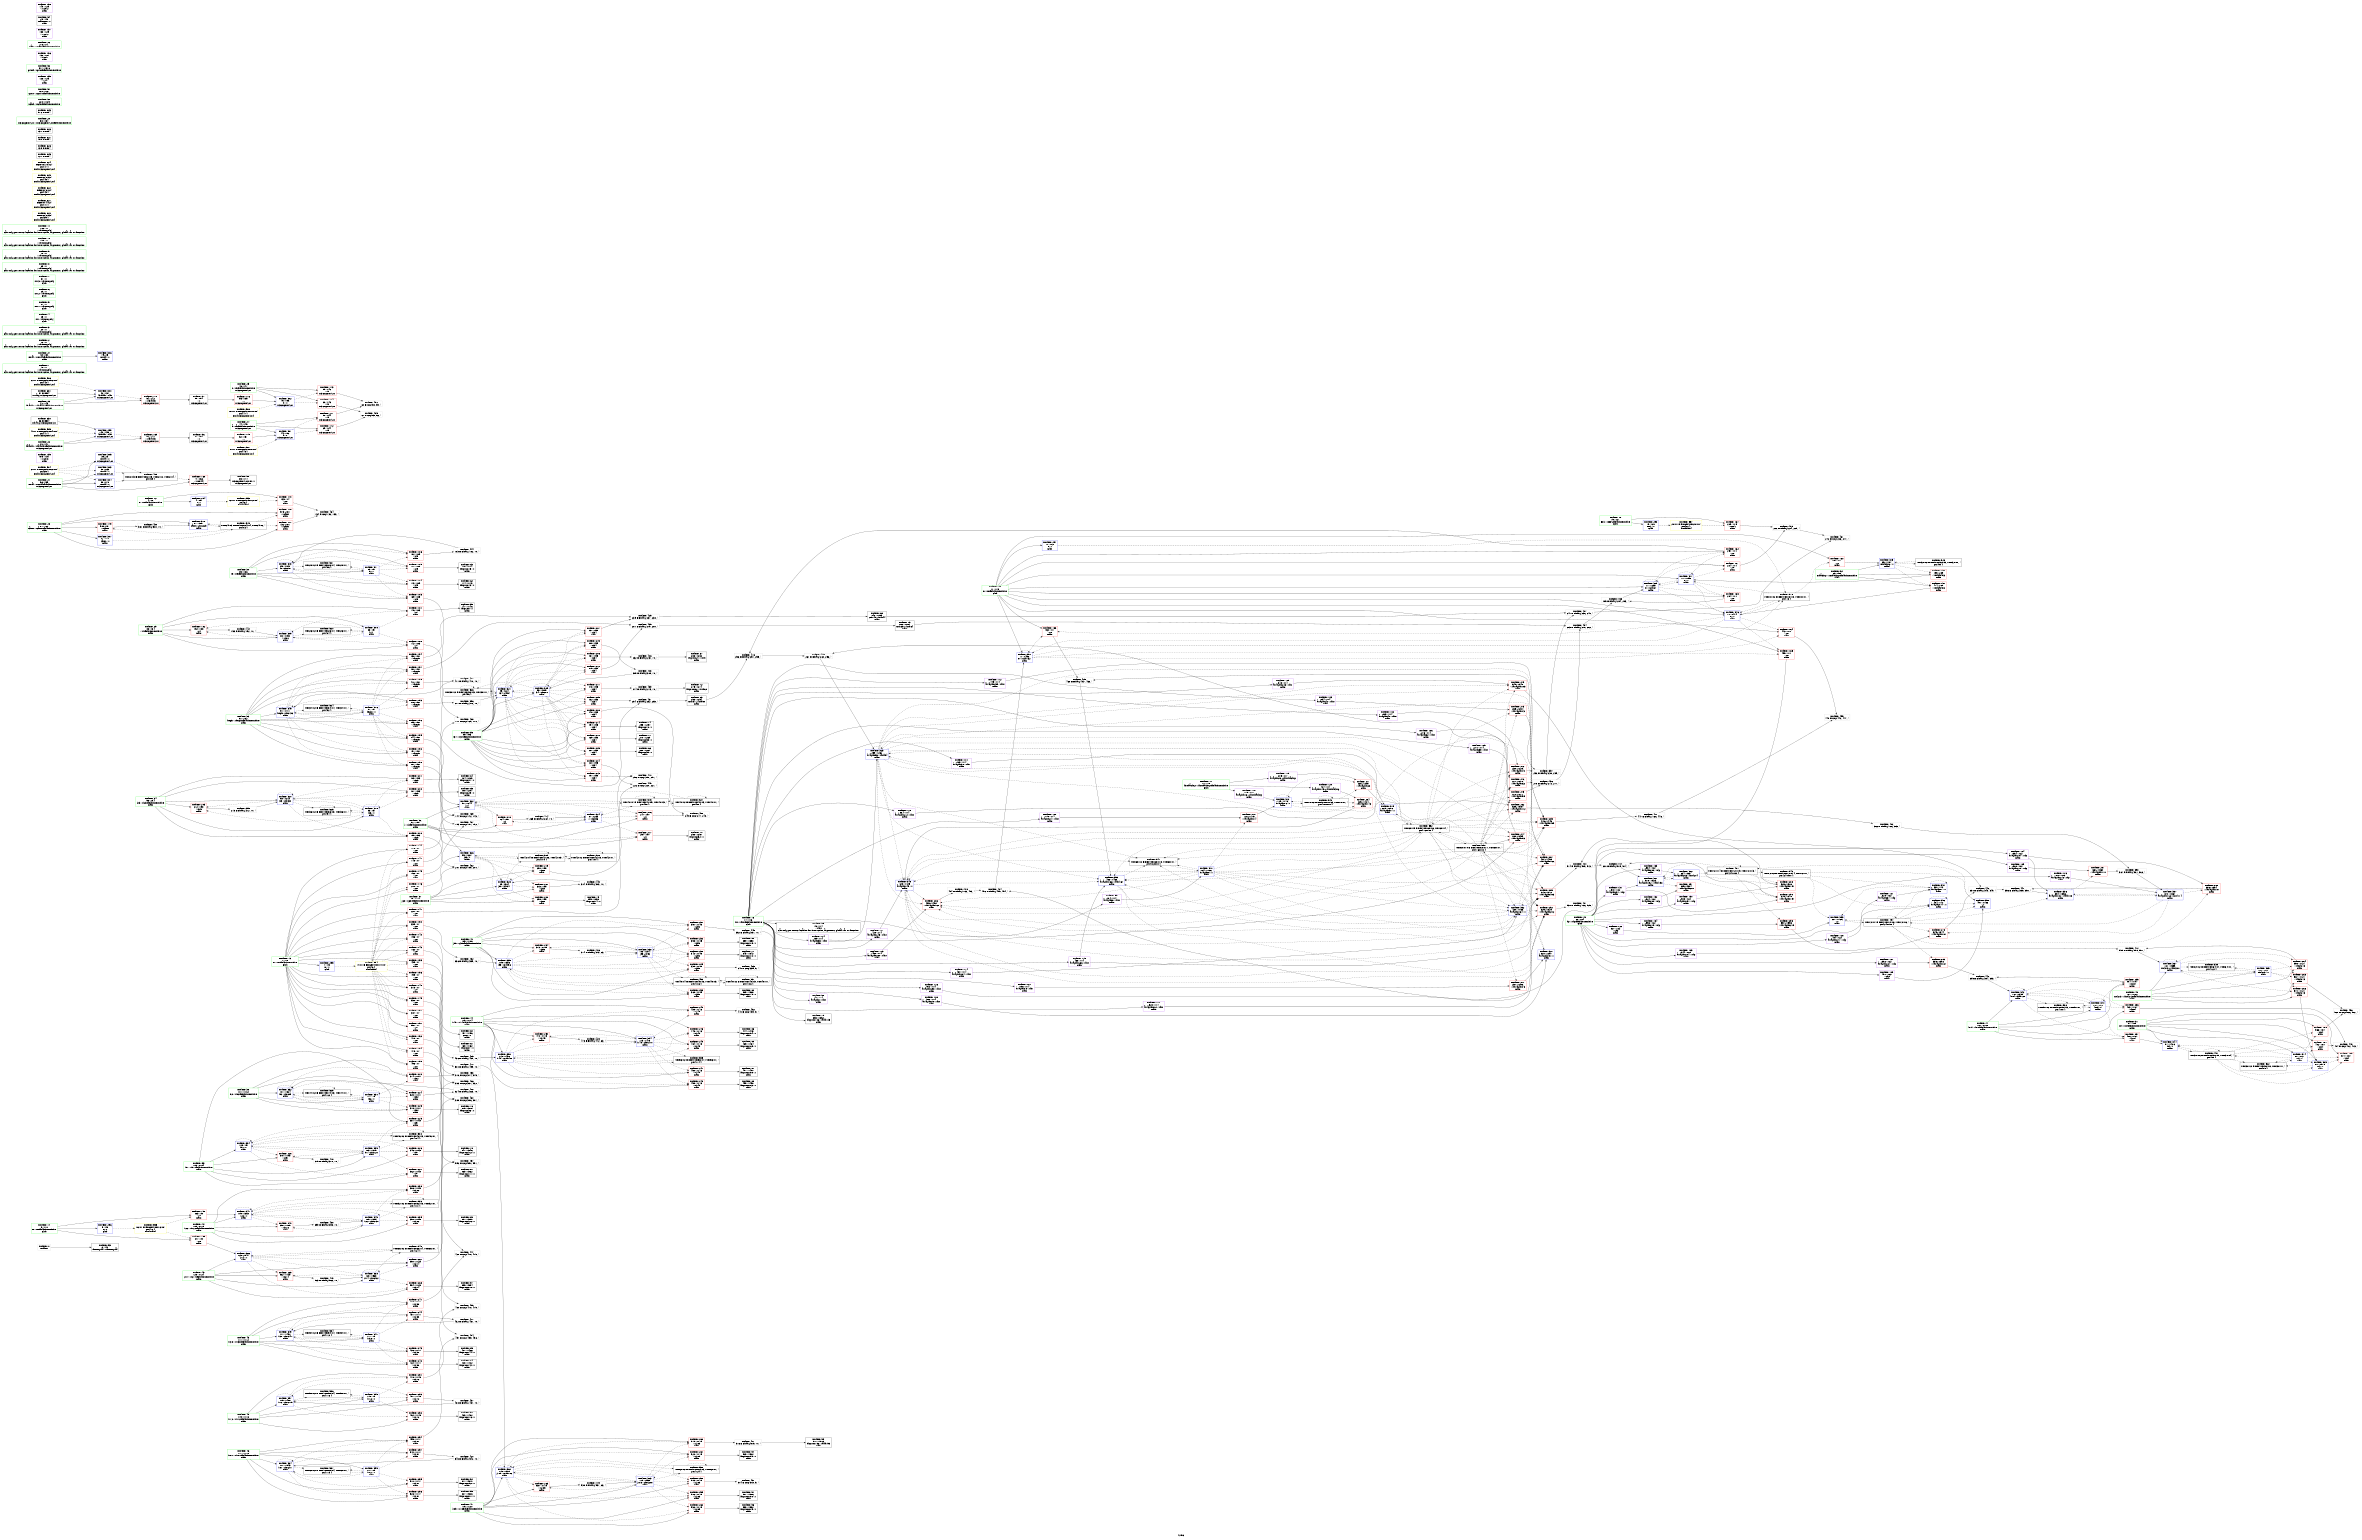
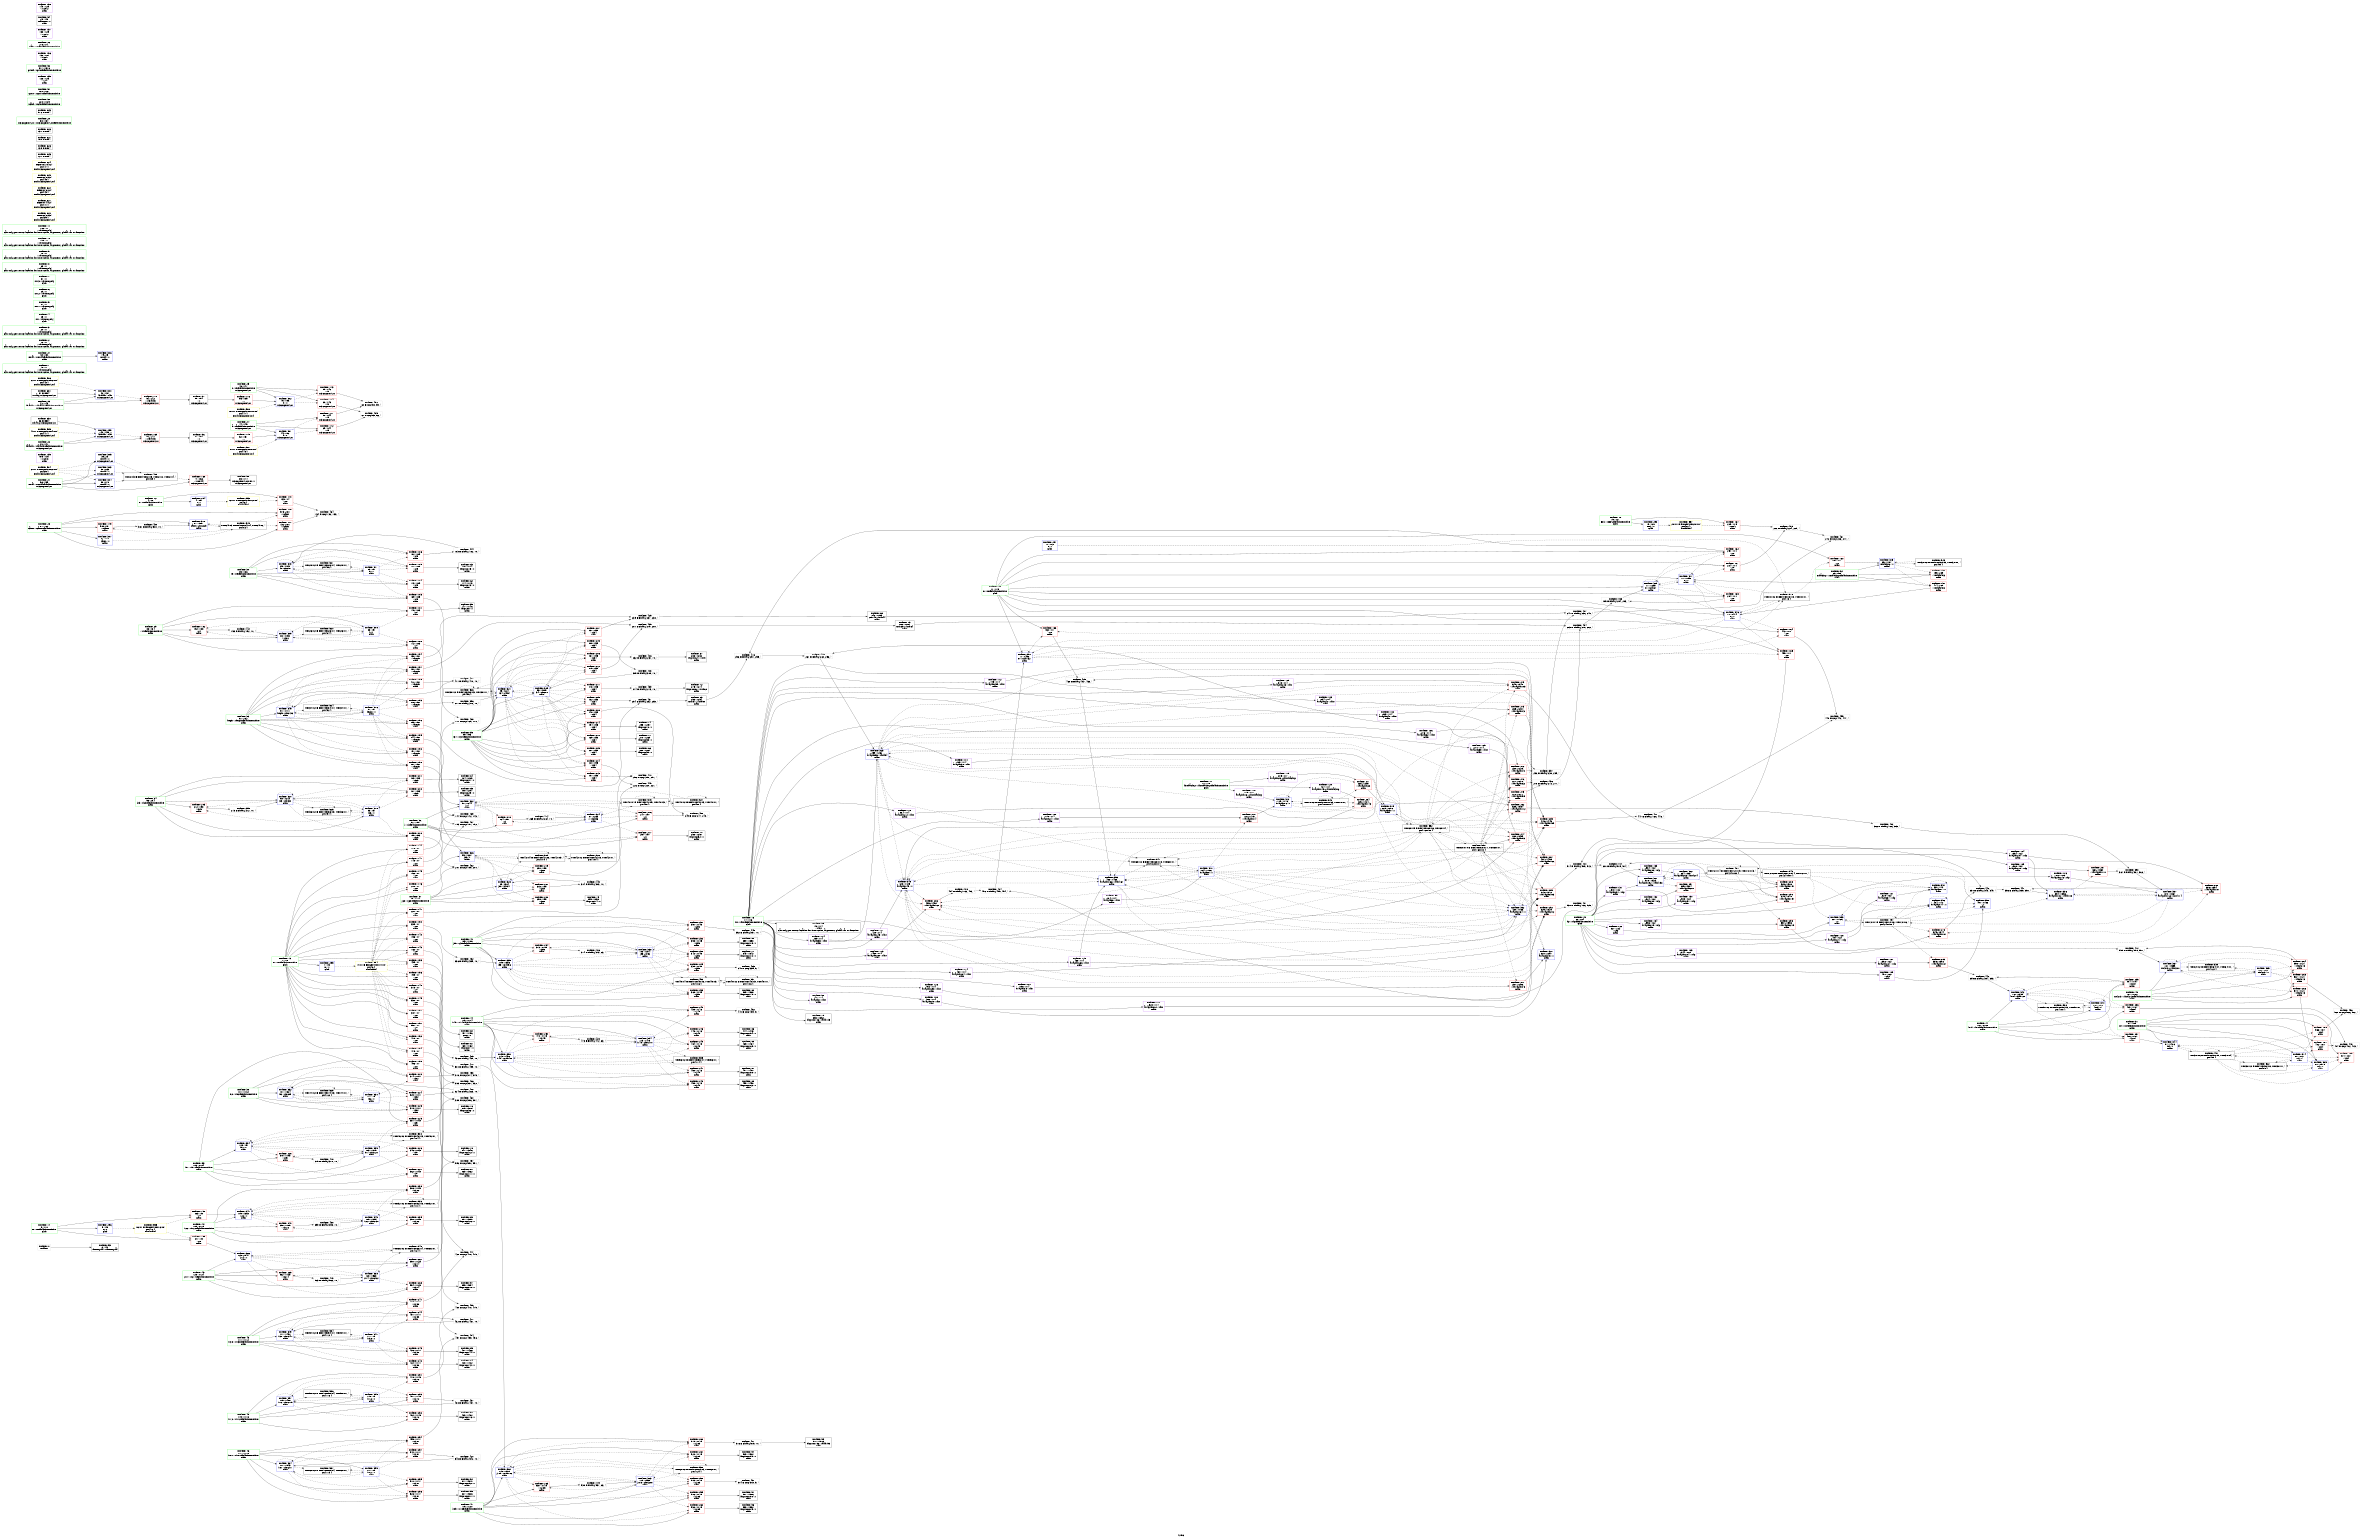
(1011, 556) -> none
